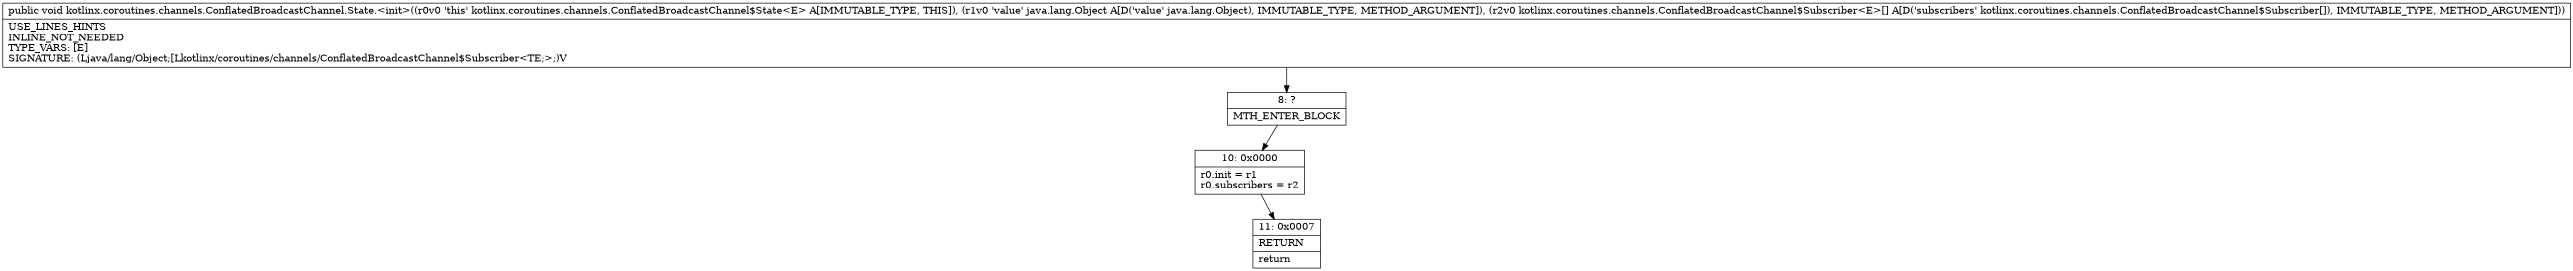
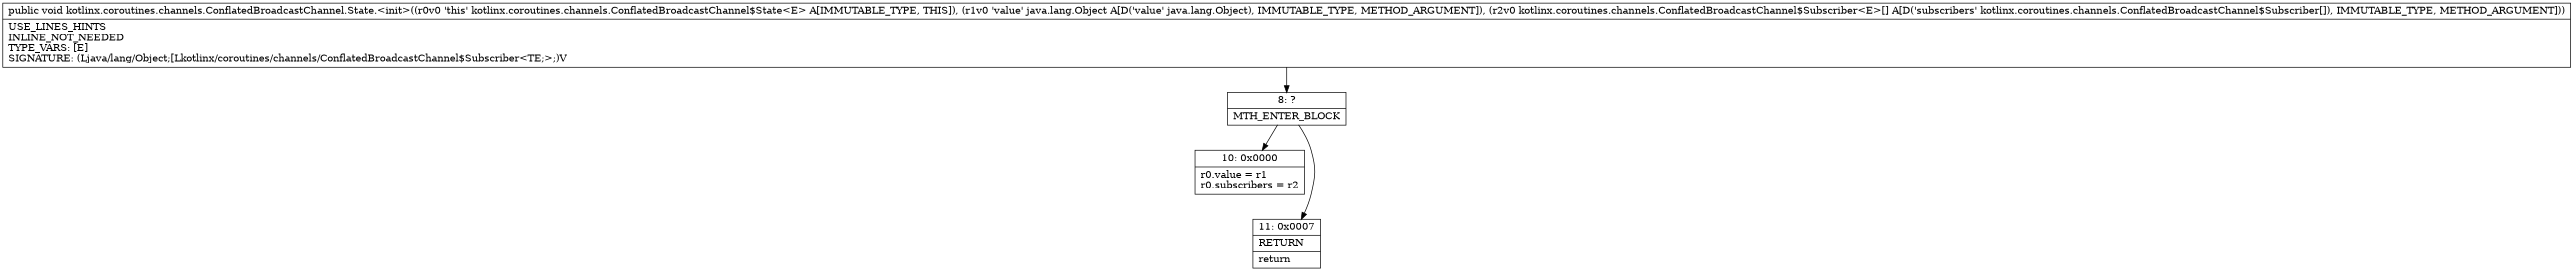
(1229, 175) -> (1234, 175)
(1266, 204) -> (1315, 168)
